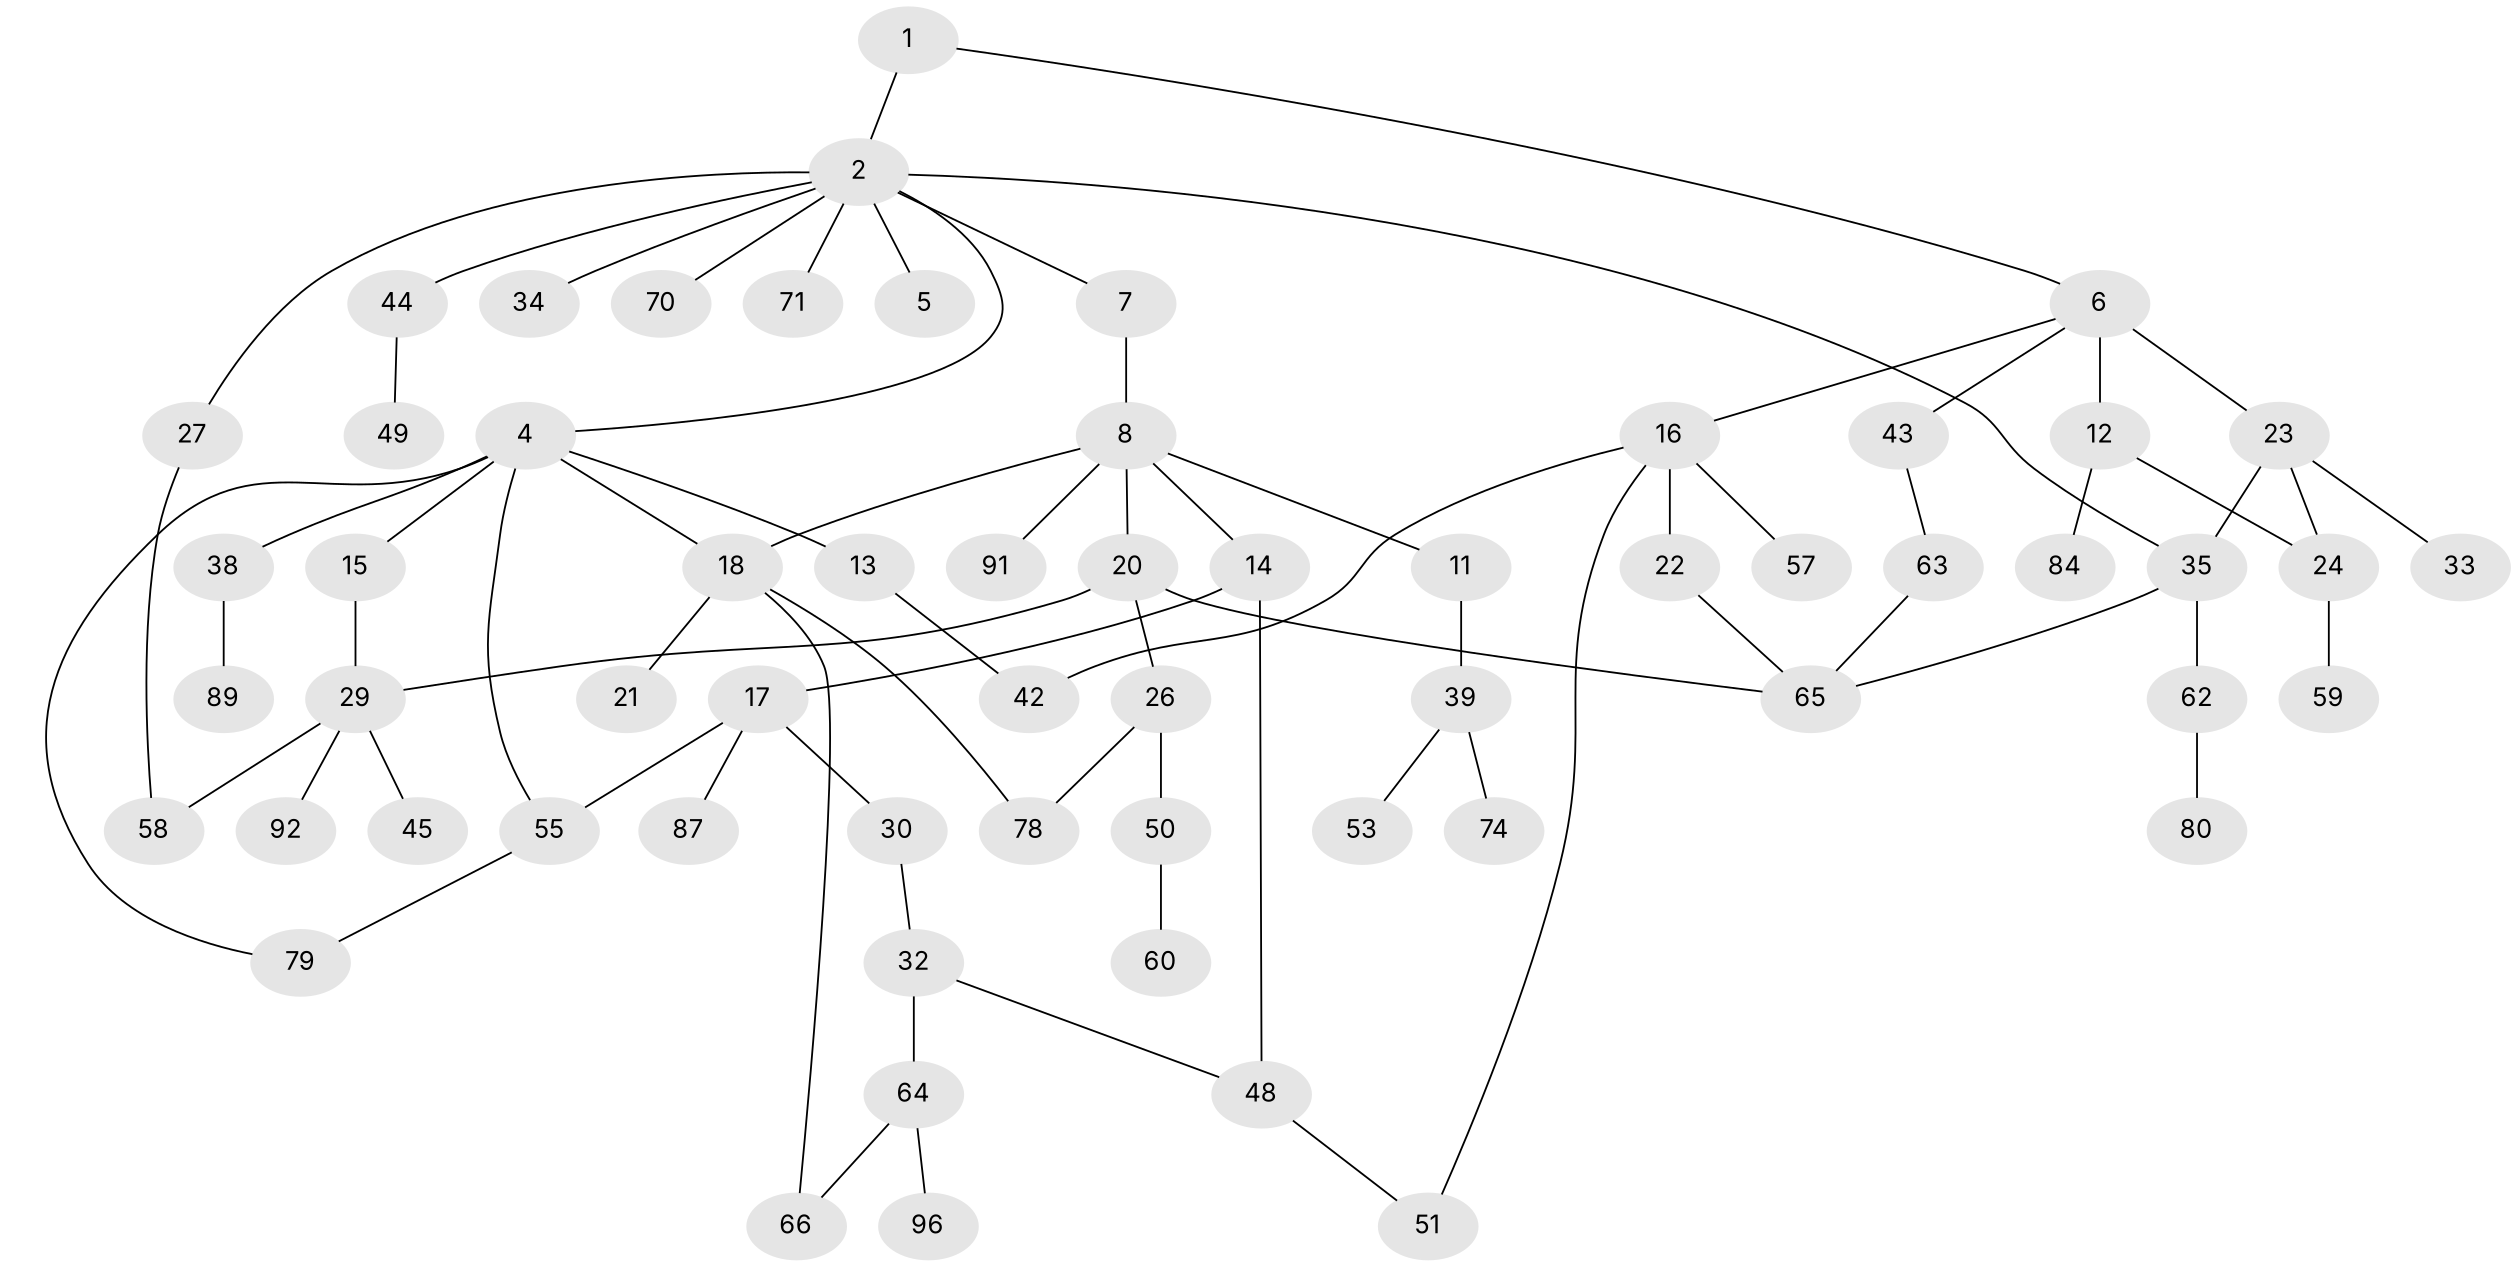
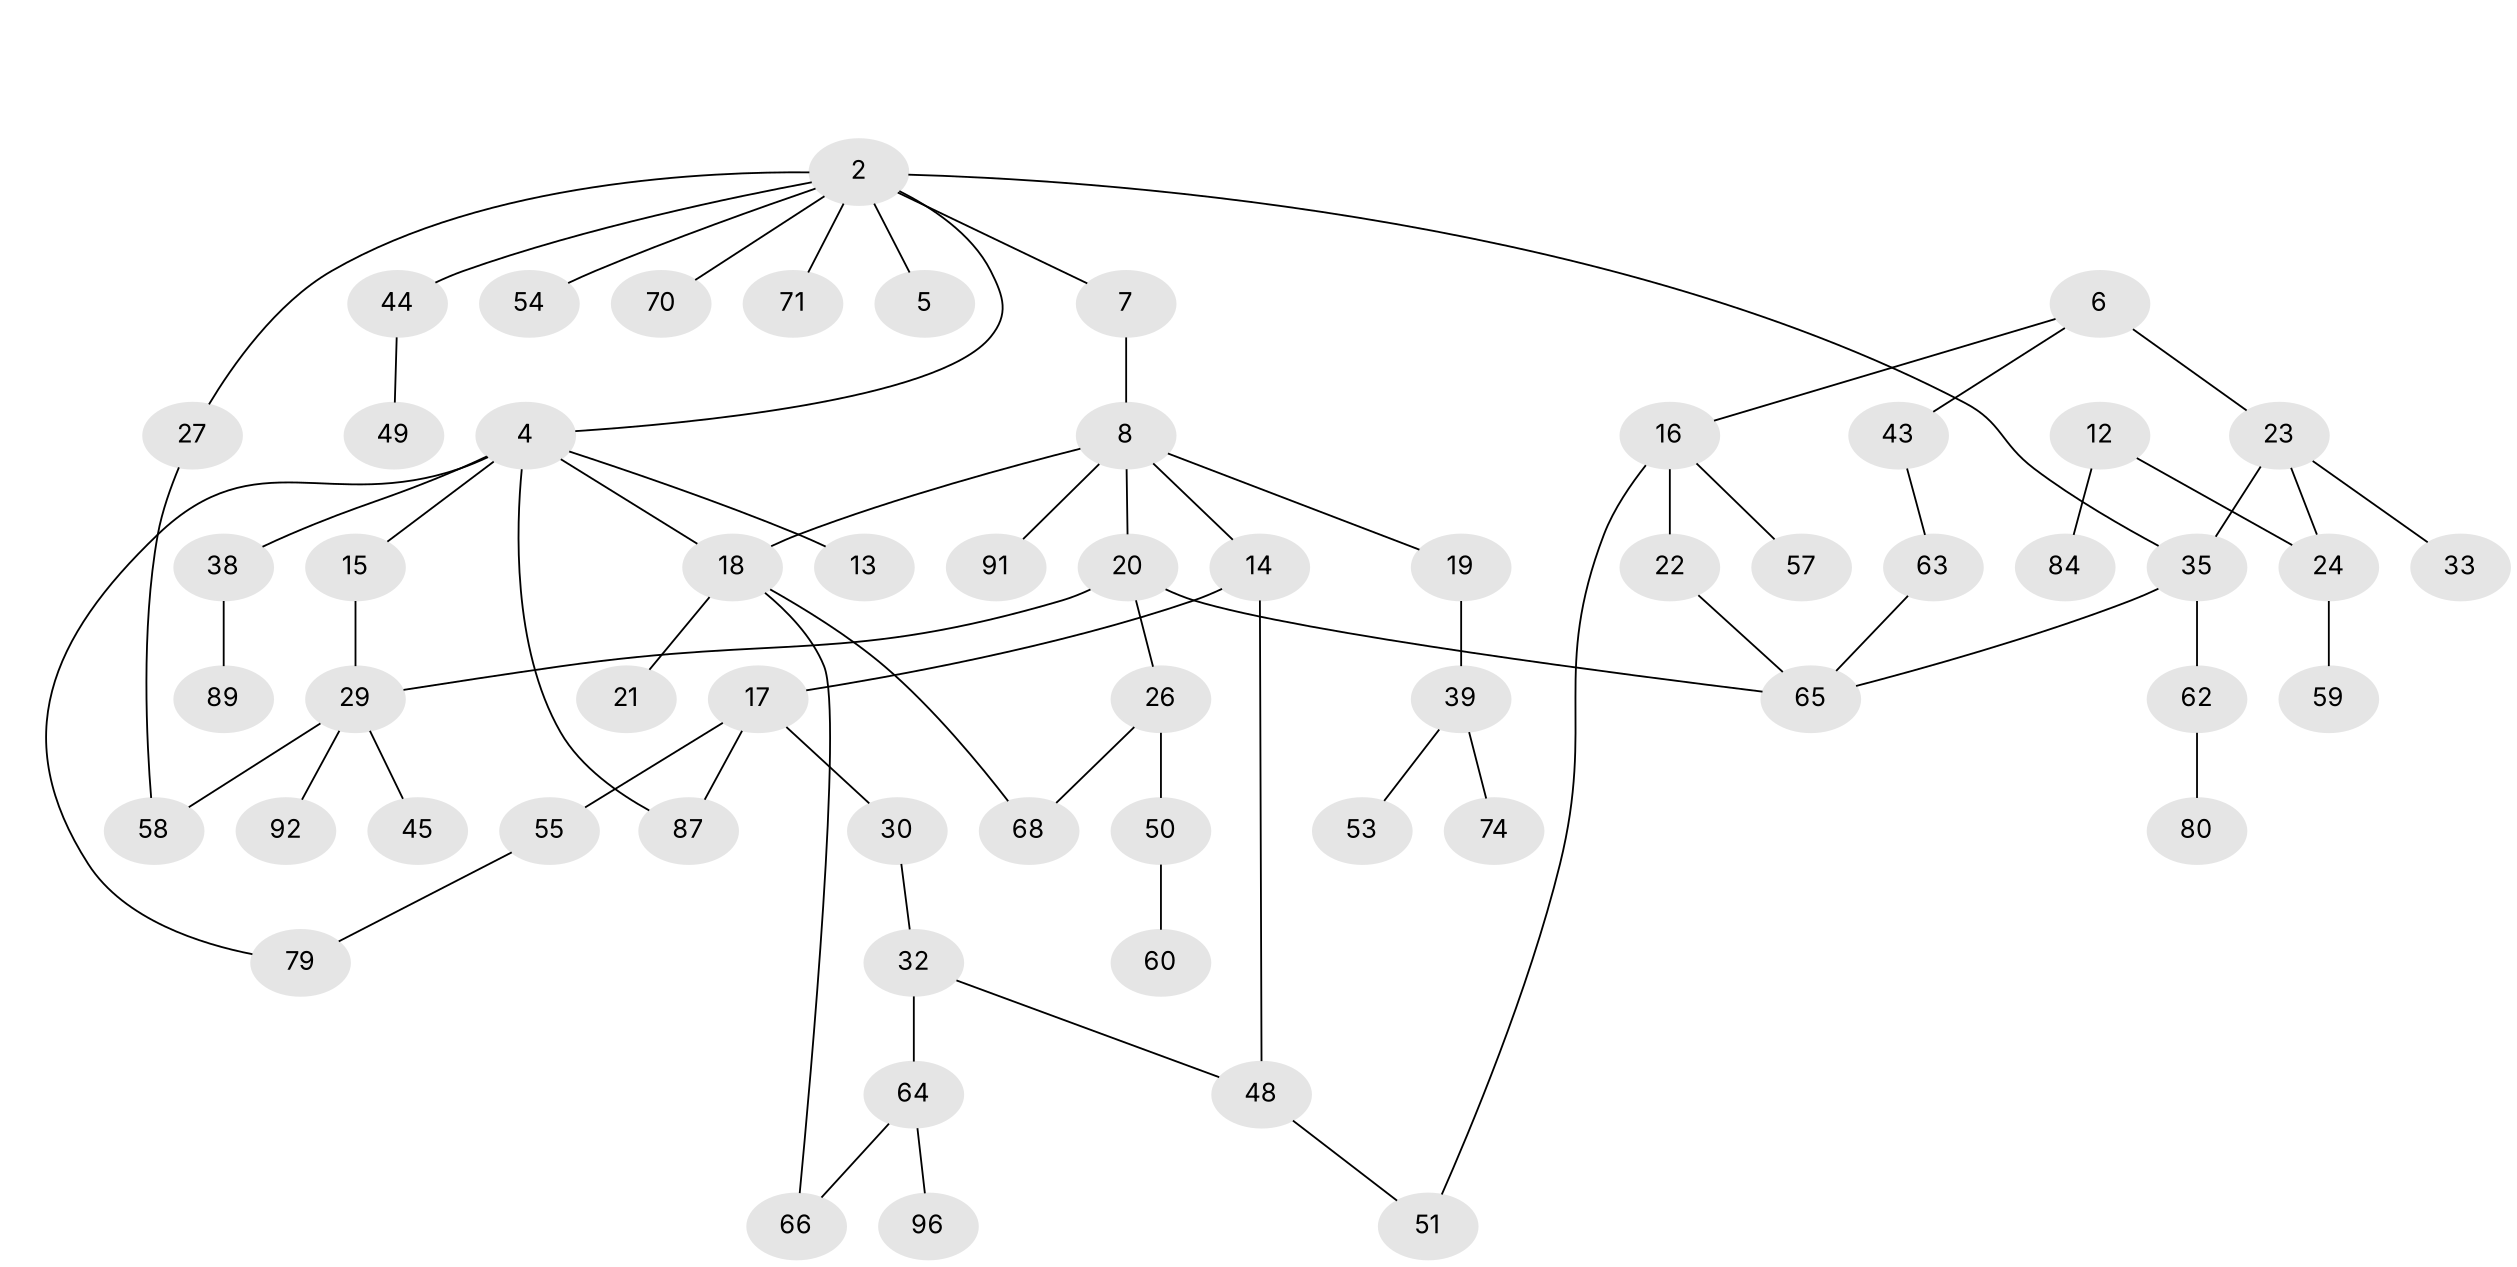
(908, 40) -> none
(529, 304) -> (529, 304)
(2100, 370) -> none
(1461, 567) -> (1461, 567)
(488, 637) -> (531, 653)
(1029, 699) -> none
(1029, 831) -> (1029, 831)
